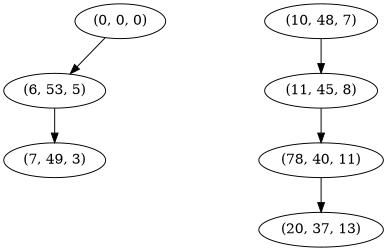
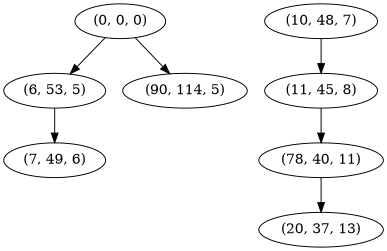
none -> (185, 91)
(55, 160) -> (55, 160)
